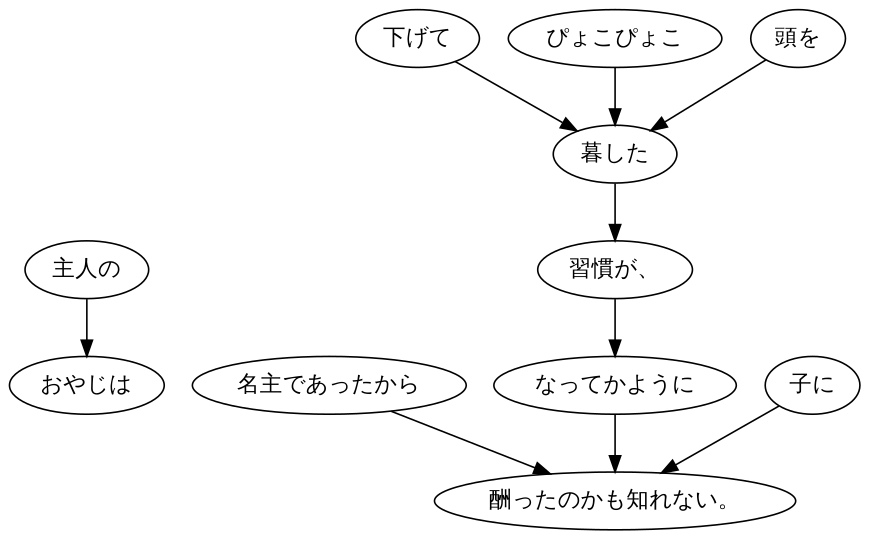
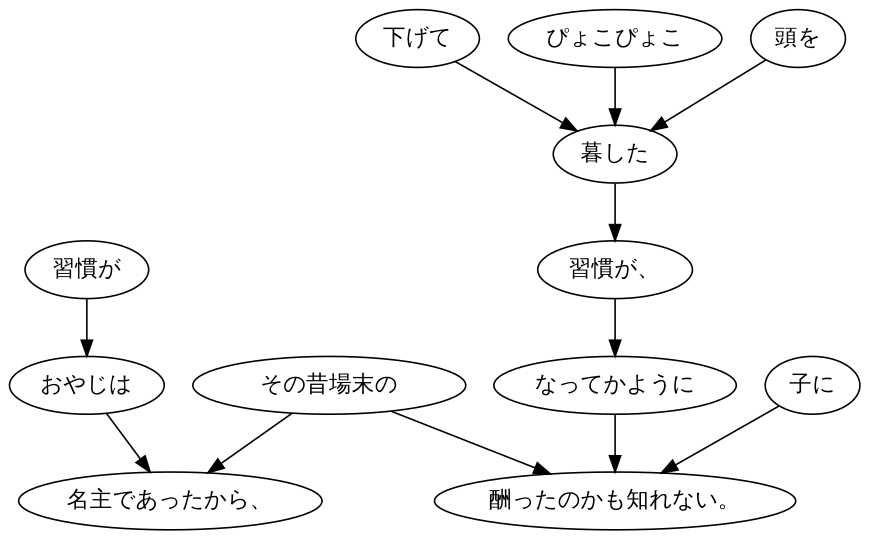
(87, 270) -> (87, 270)
(329, 385) -> (329, 385)
none -> (170, 501)
